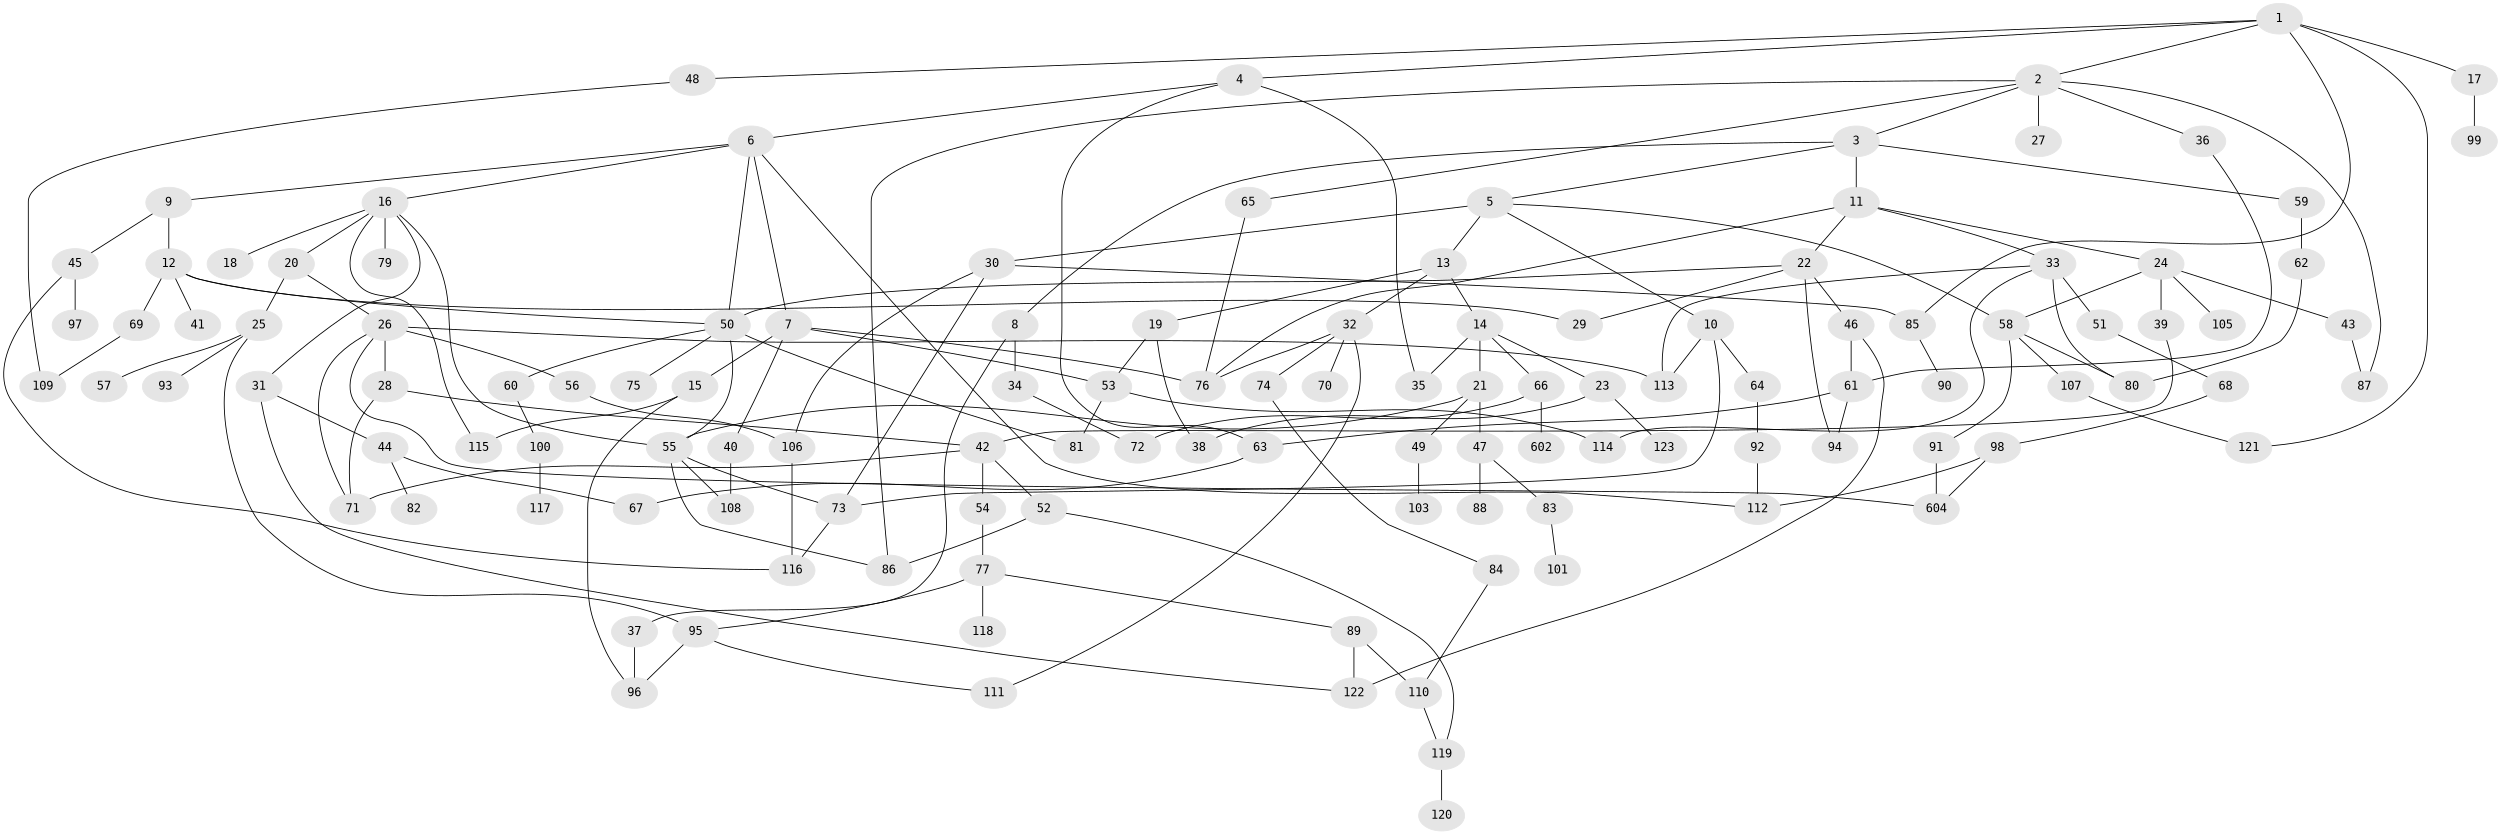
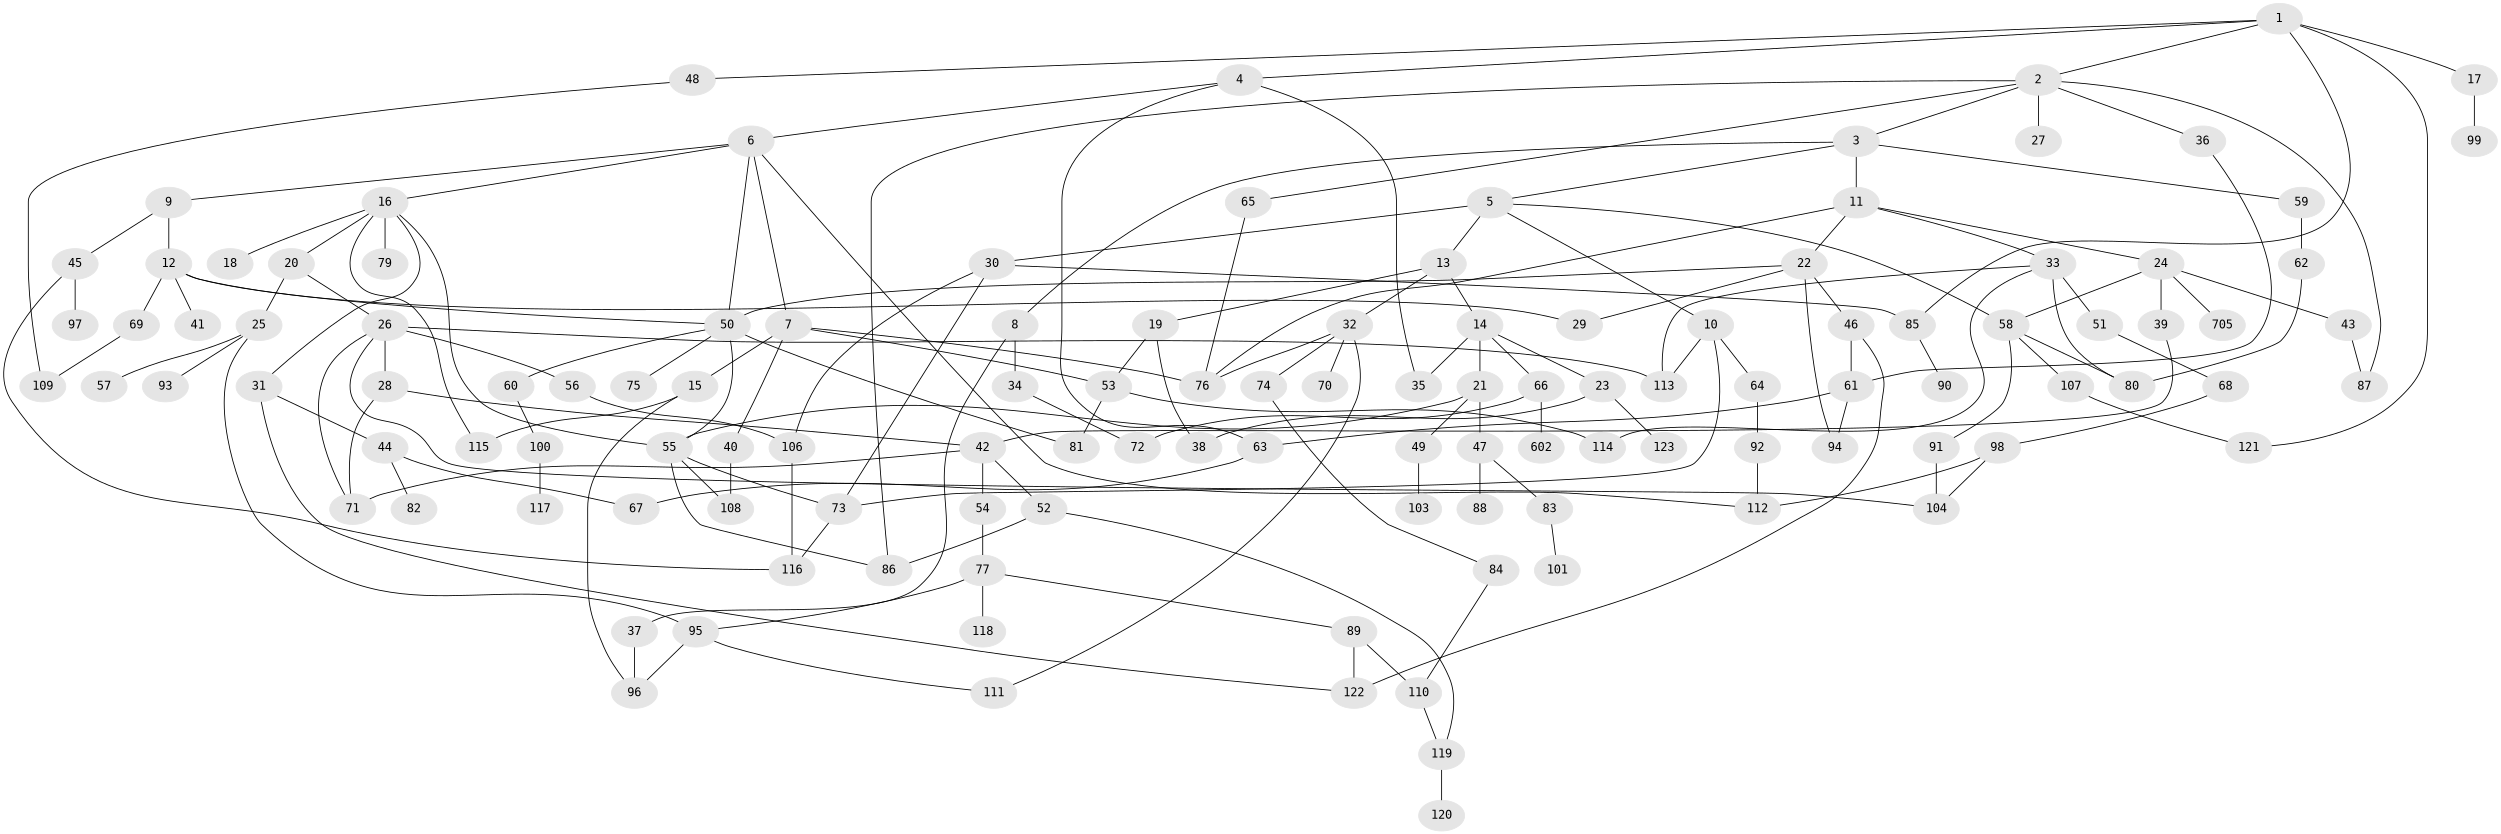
(2222, 325) -> (2222, 325)
(1936, 509) -> (1936, 509)
